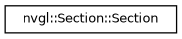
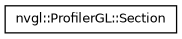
(91, 19) -> (91, 19)
